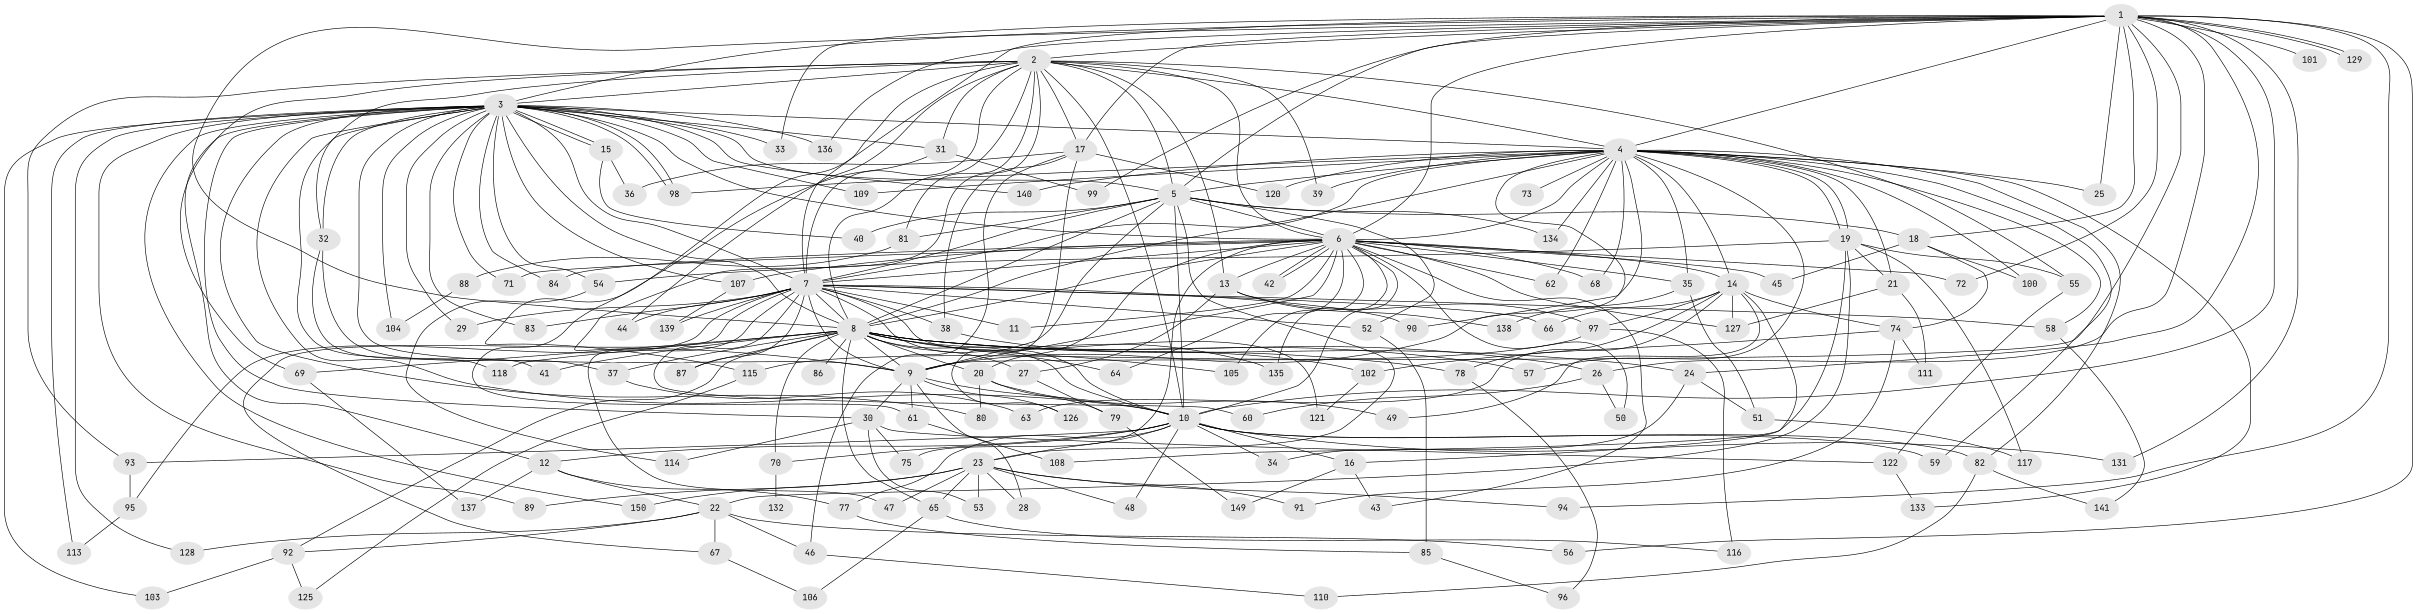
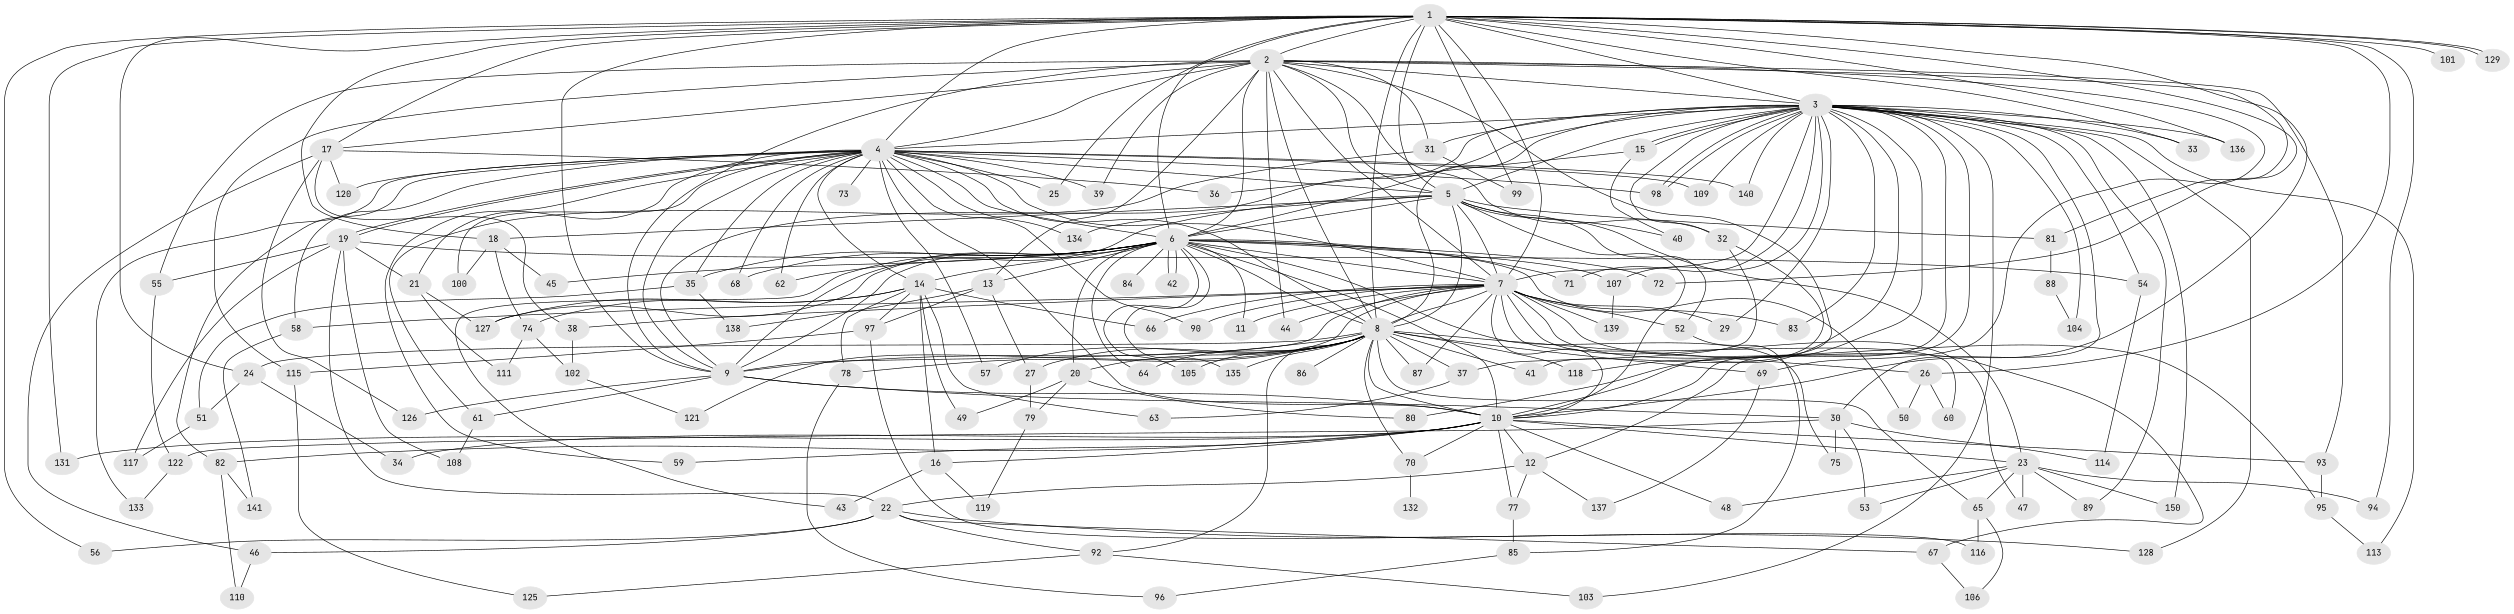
(480, 211) -> none
none -> (1119, 383)
(1024, 508) -> none
(1238, 508) -> (983, 508)
(1299, 508) -> none
